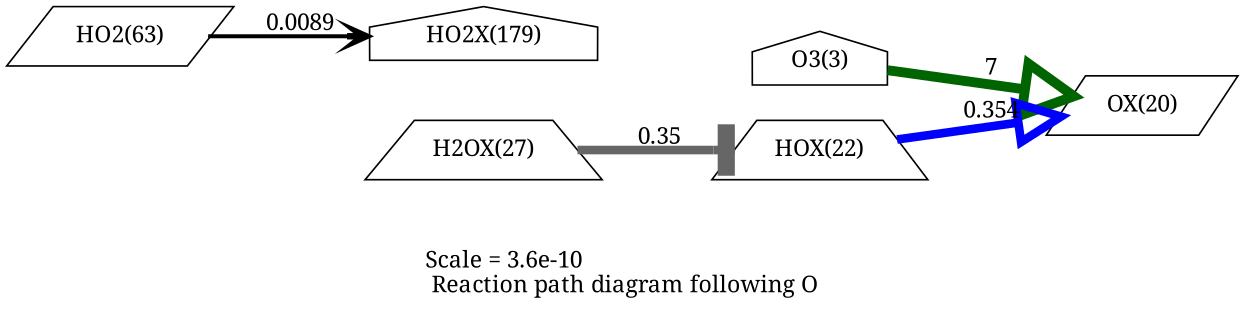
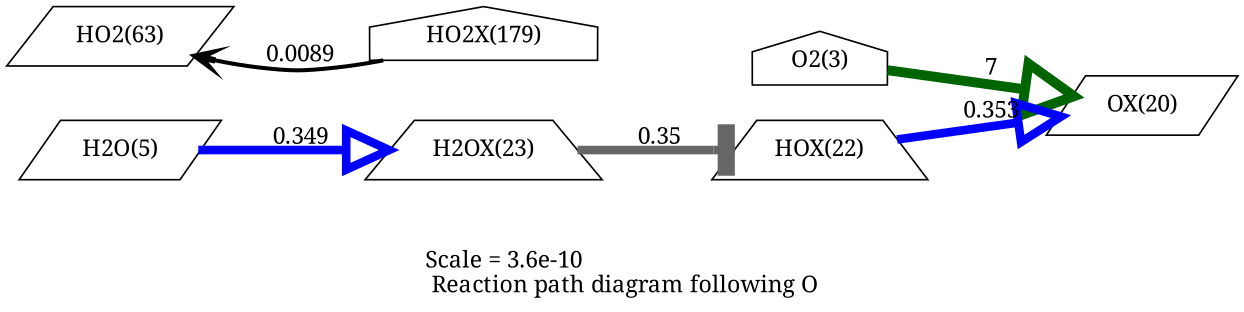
(278, 36) -> (298, 70)
(820, 61) -> (820, 61)
(988, 111) -> (988, 111)
none -> (120, 150)
(484, 150) -> (484, 150)
